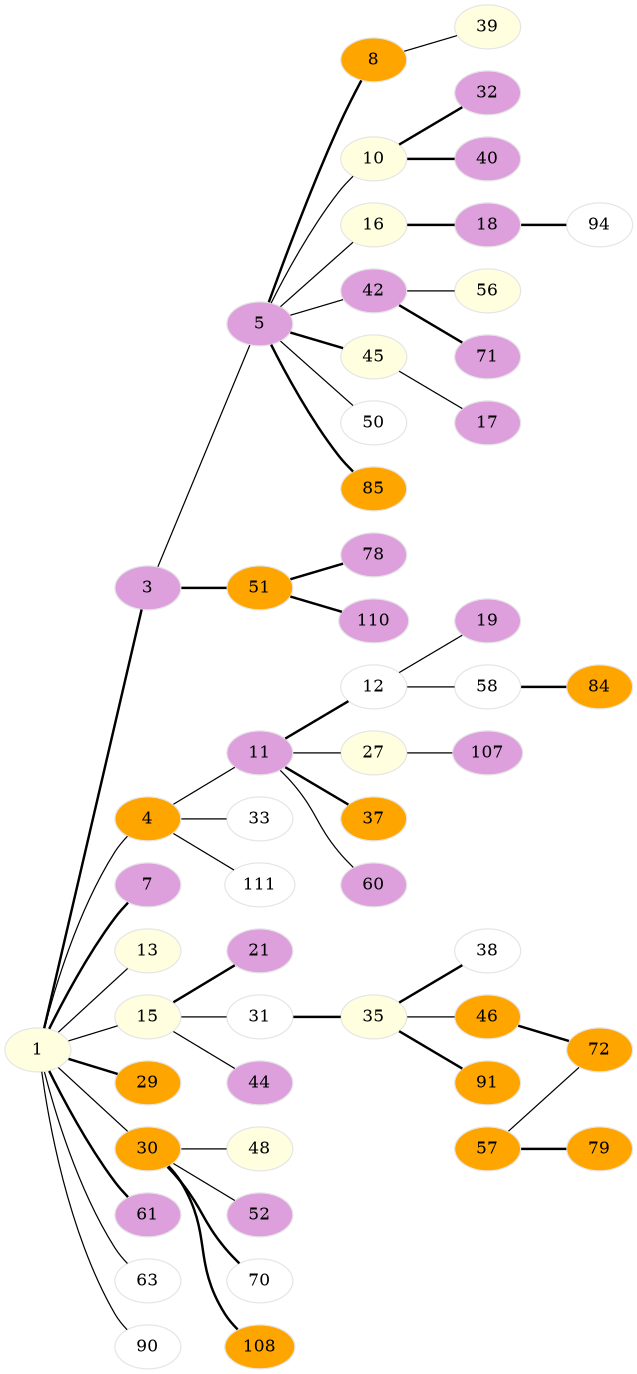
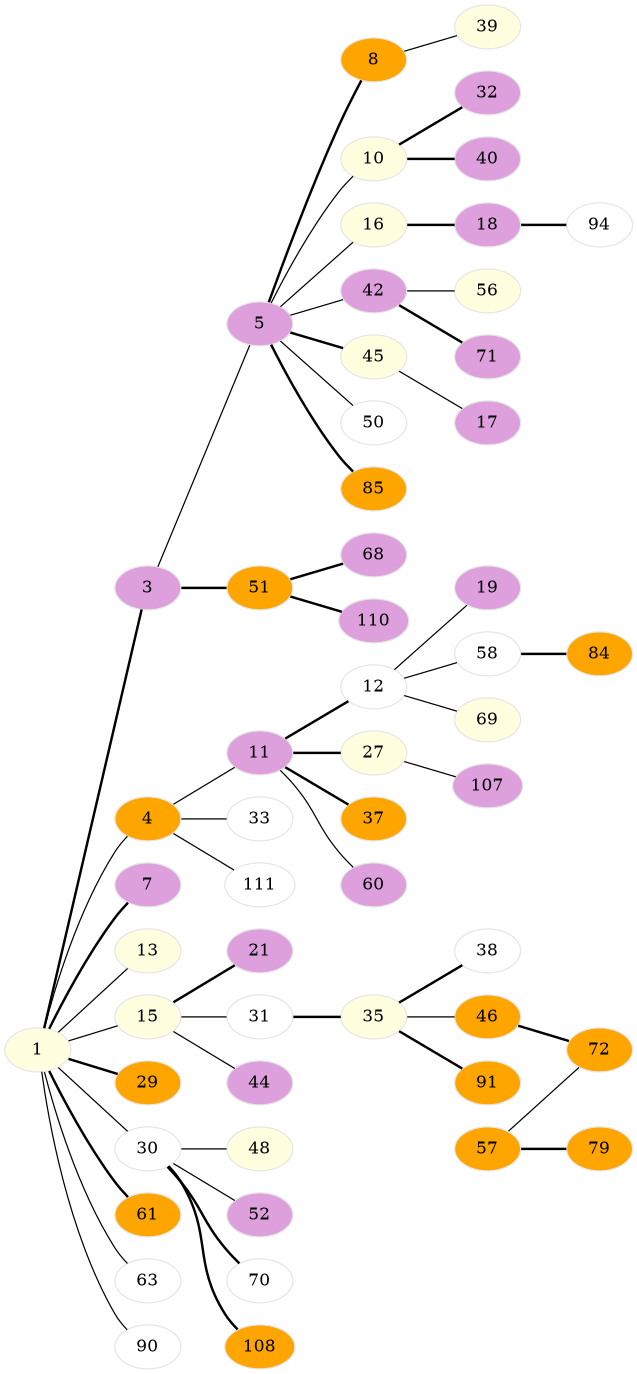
(374, 555) -> (374, 555)
none -> (488, 720)
(317, 753) -> (317, 753)
(148, 1149) -> (148, 1149)
(148, 1215) -> (148, 1215)
